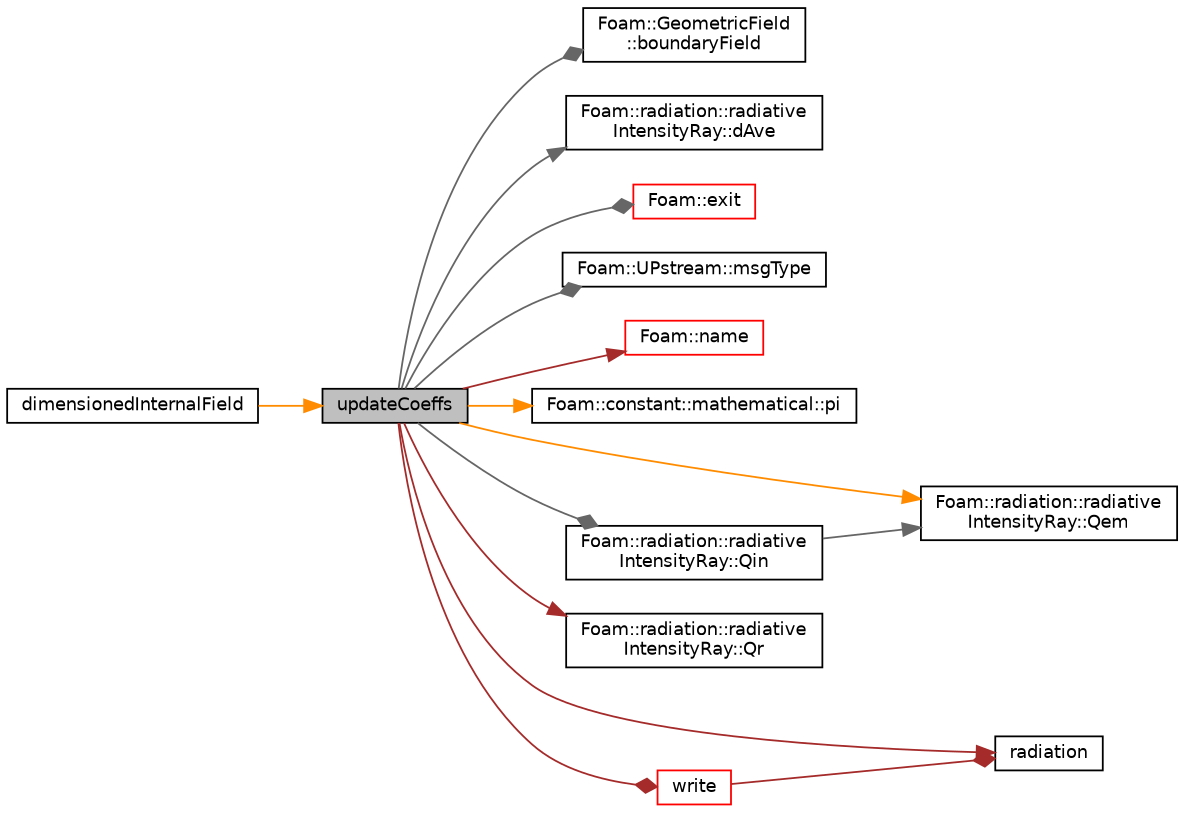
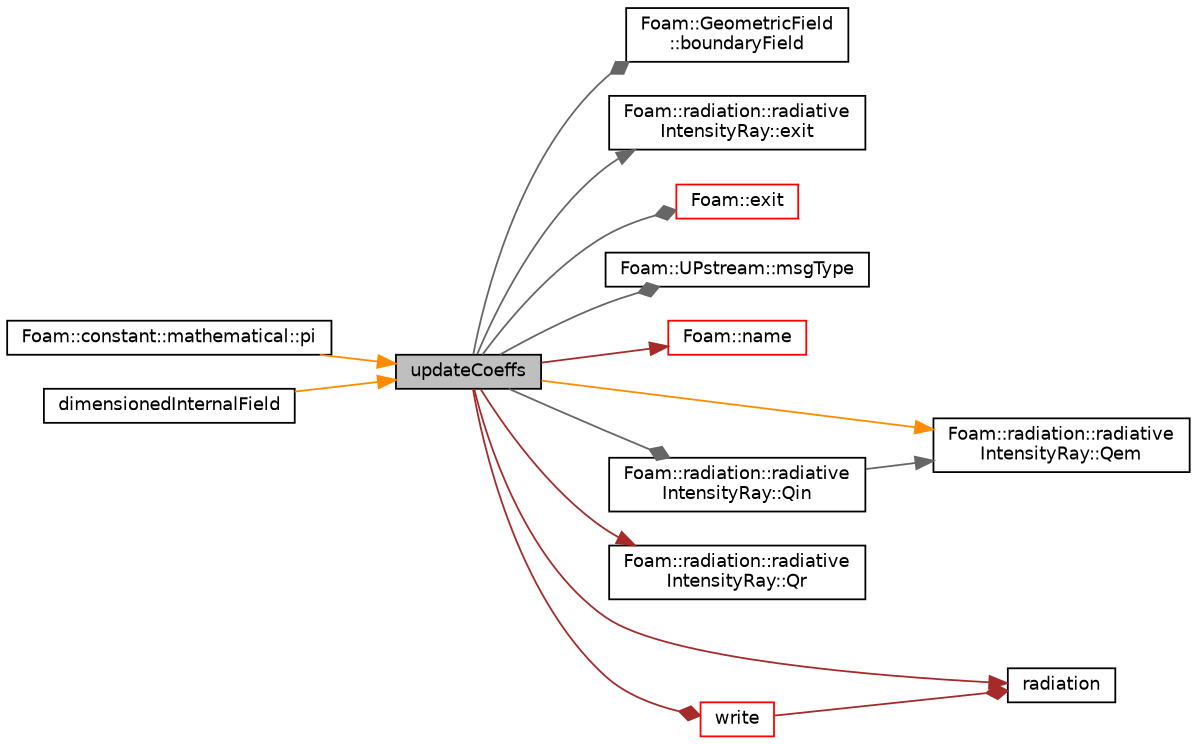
(694, 123) -> (737, 123)
(491, 406) -> (349, 358)
